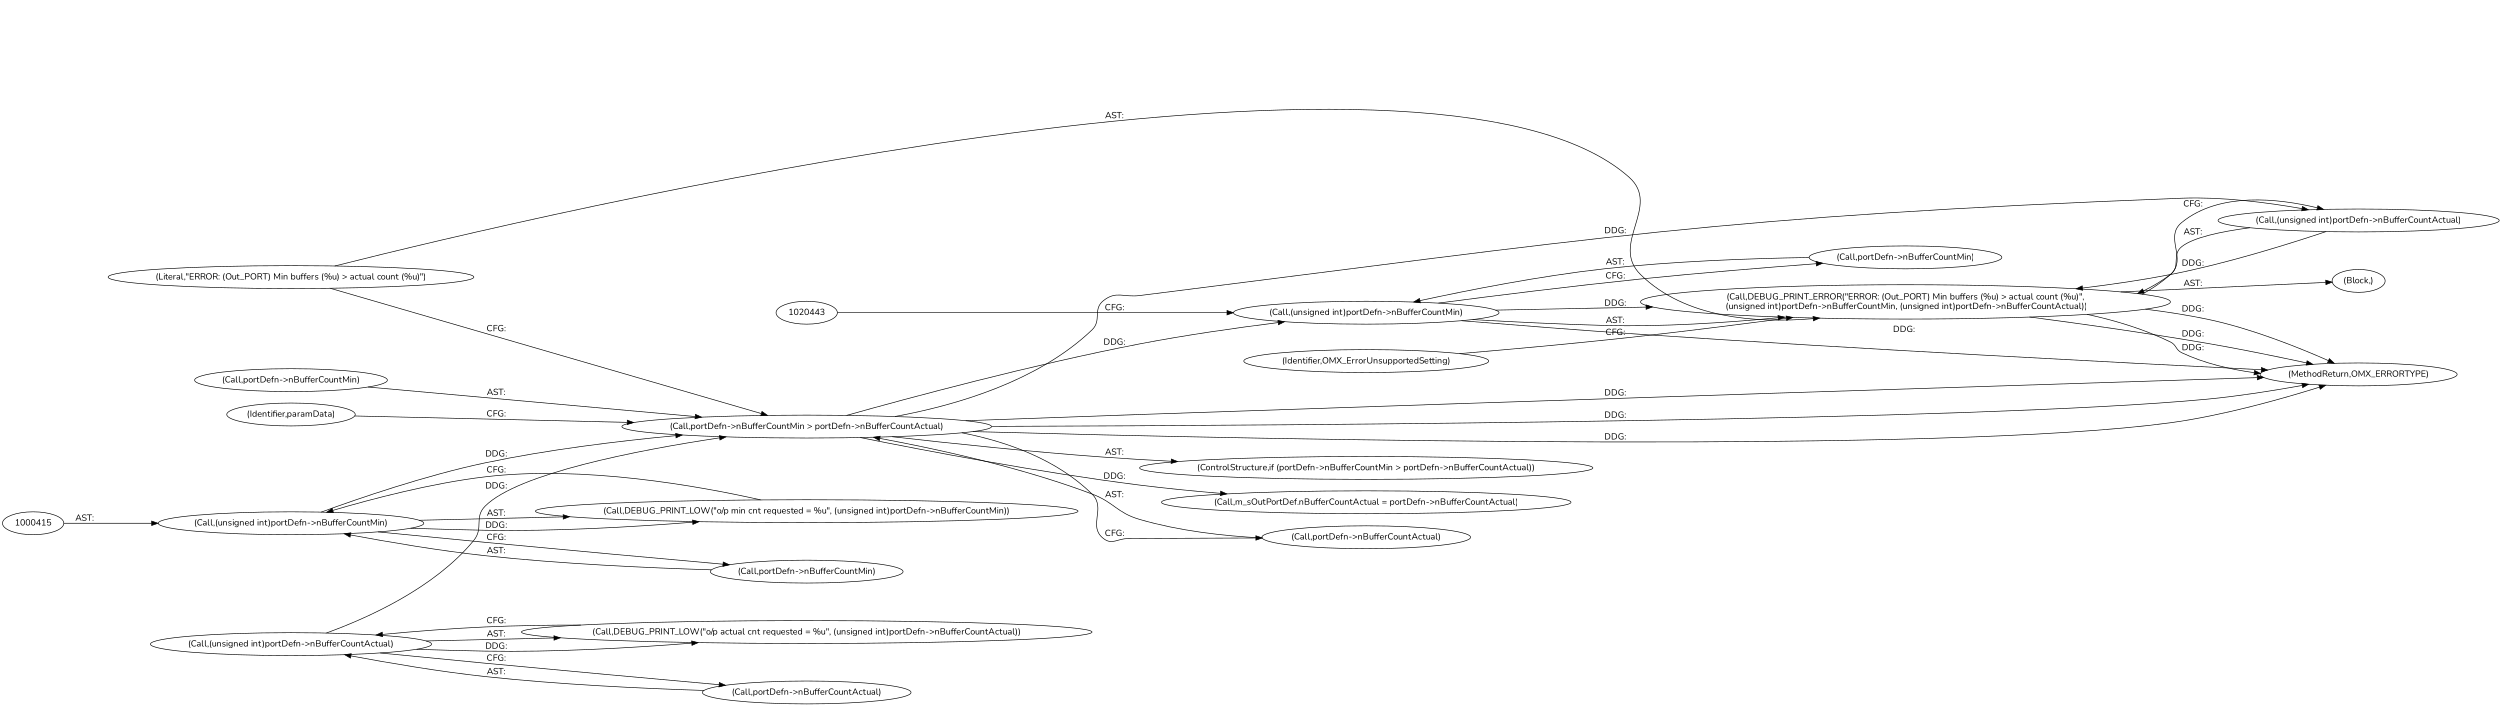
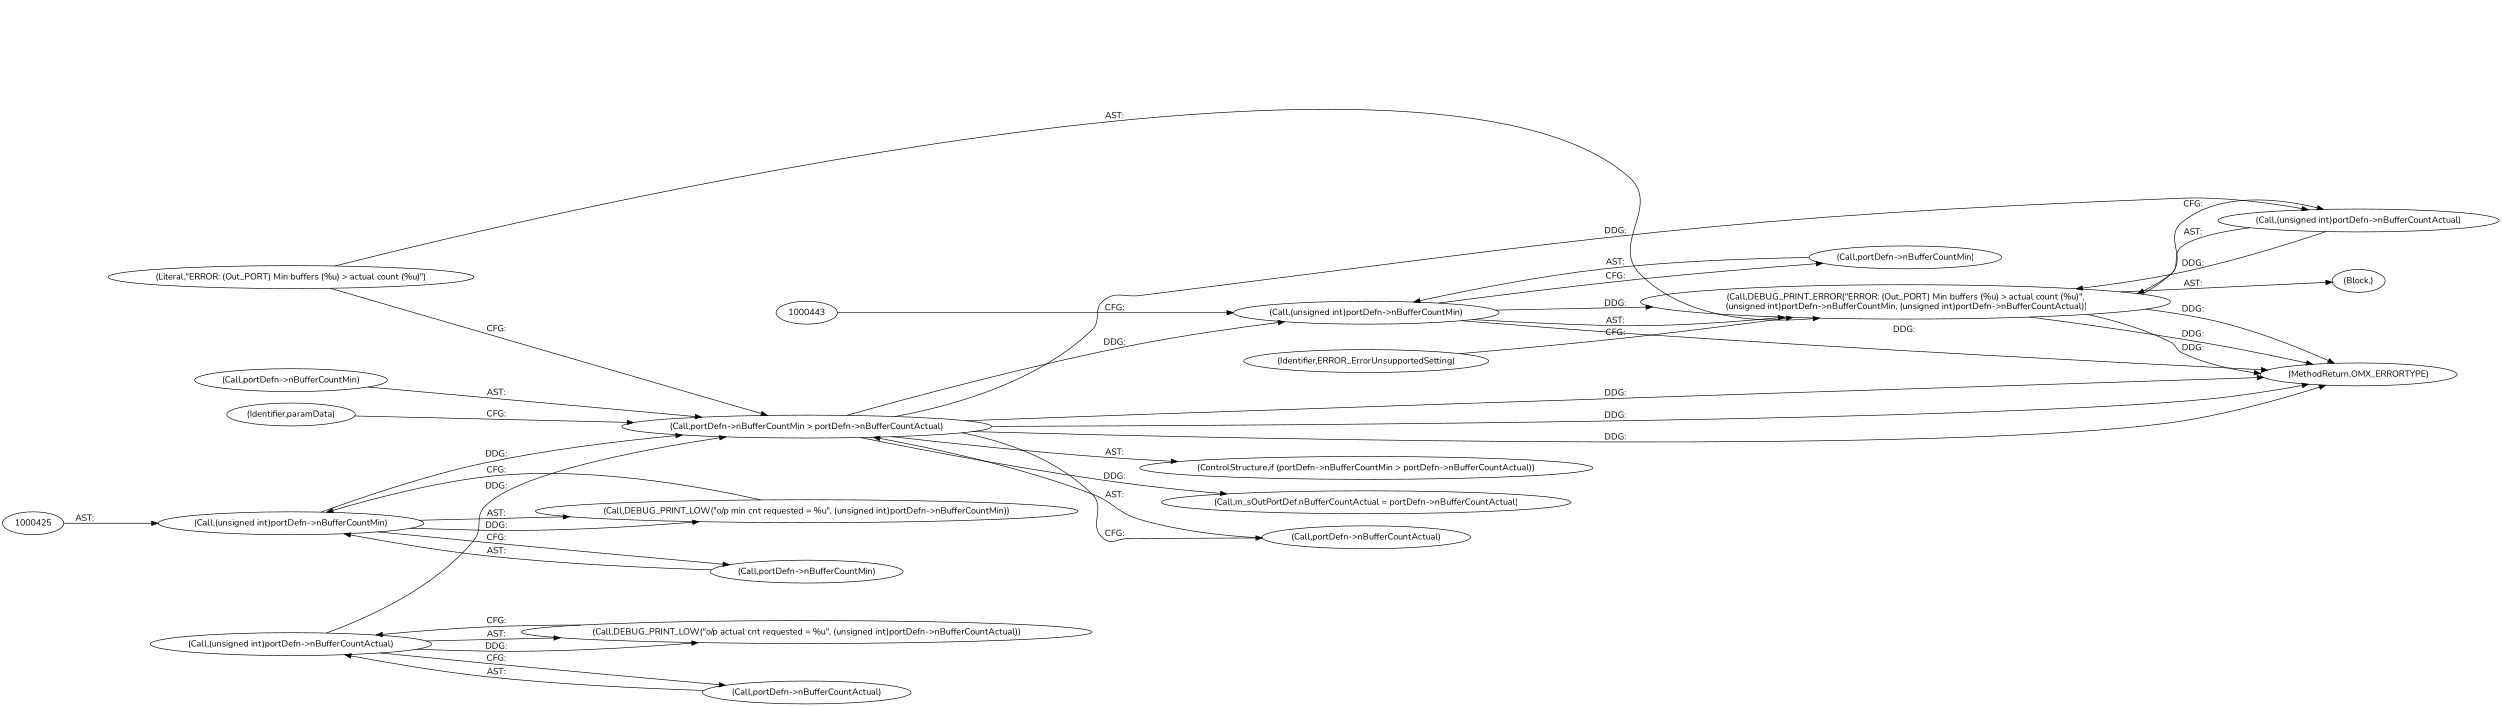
(807, 313) -> (807, 313)
(1366, 361) -> (1366, 361)
(33, 523) -> (33, 523)
